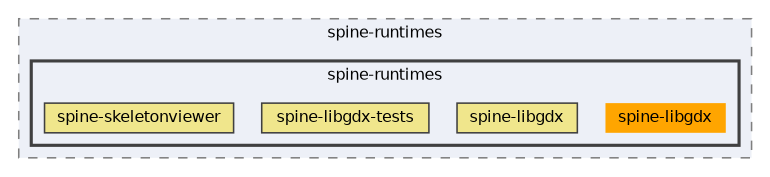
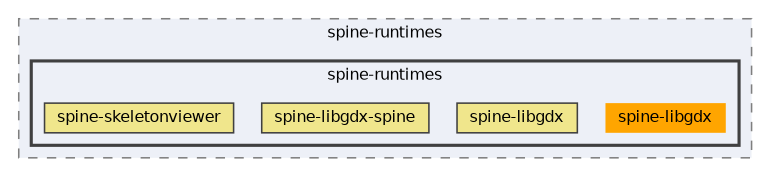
(345, 118) -> (345, 118)
